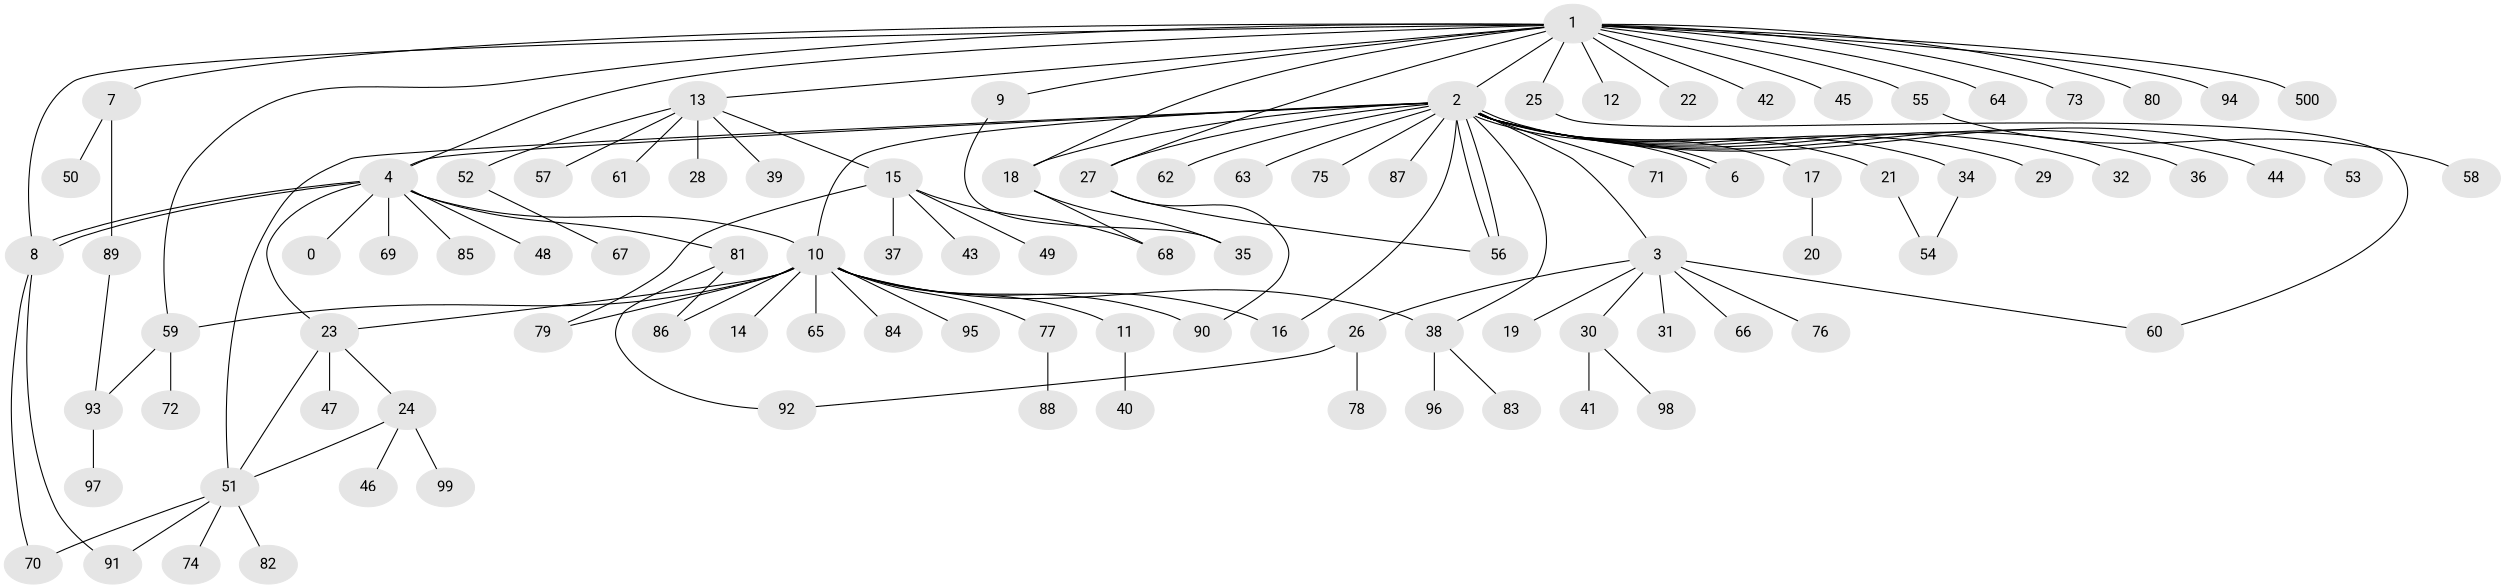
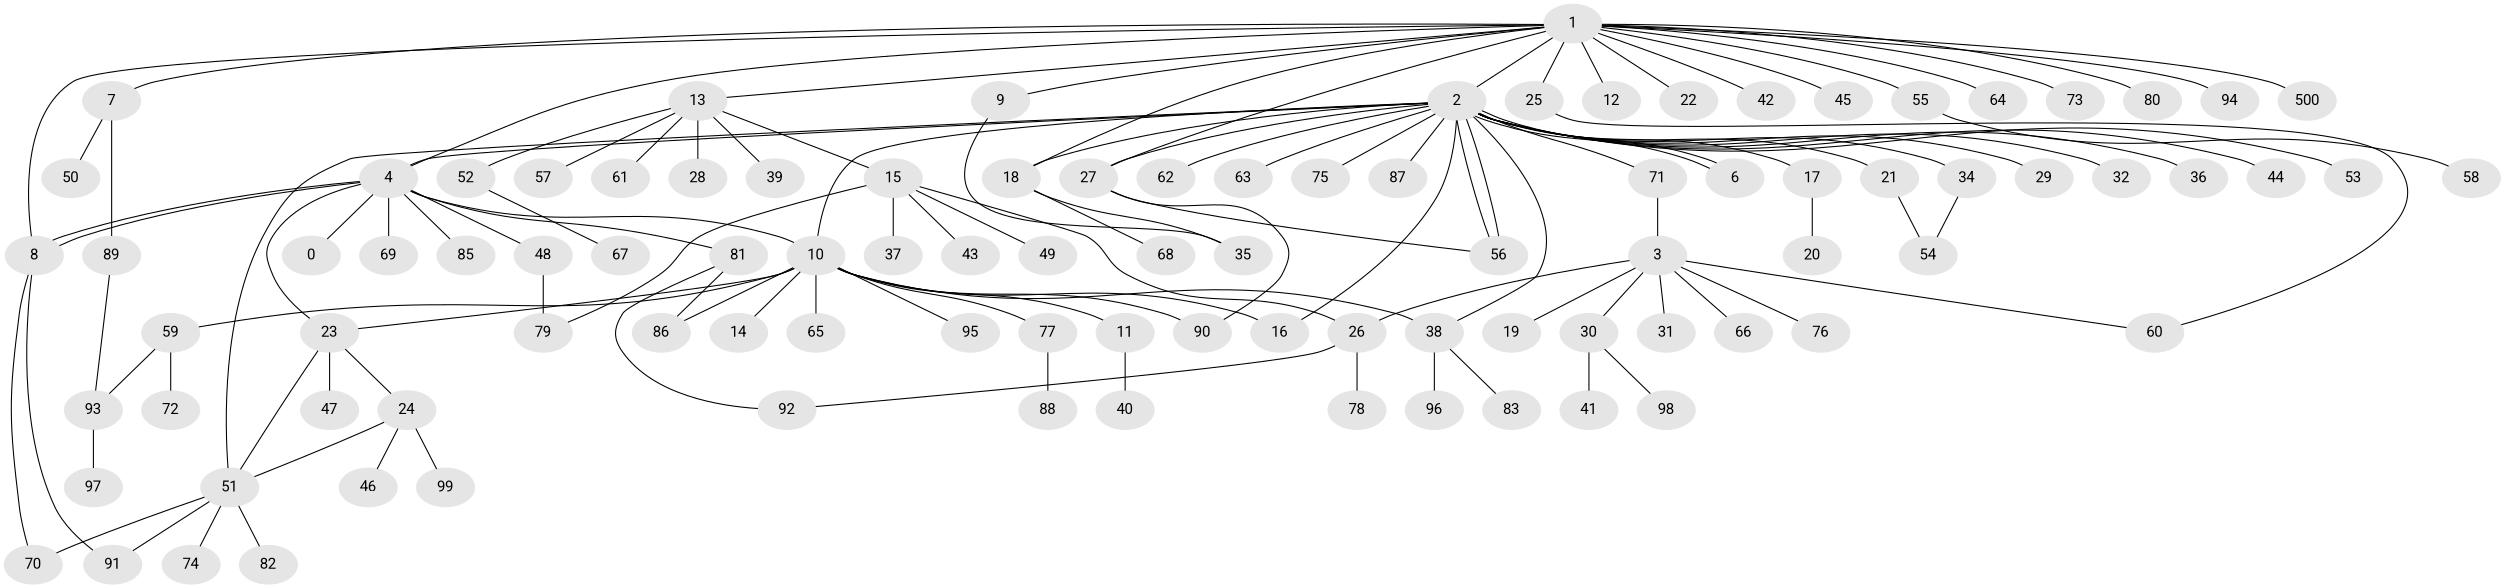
(778, 52) -> none
(1574, 160) -> (1658, 217)
(972, 207) -> (1120, 271)
(655, 306) -> (543, 294)
(893, 333) -> none
